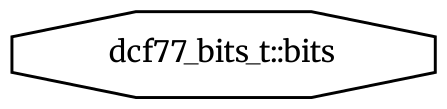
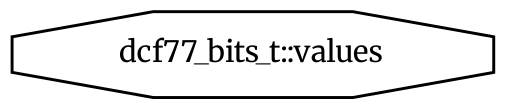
(224, 55) -> (253, 55)
